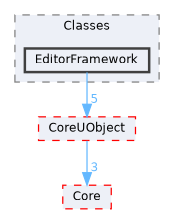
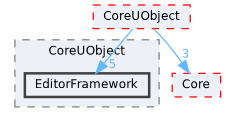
(87, 27) -> (87, 52)
(87, 90) -> (117, 48)
